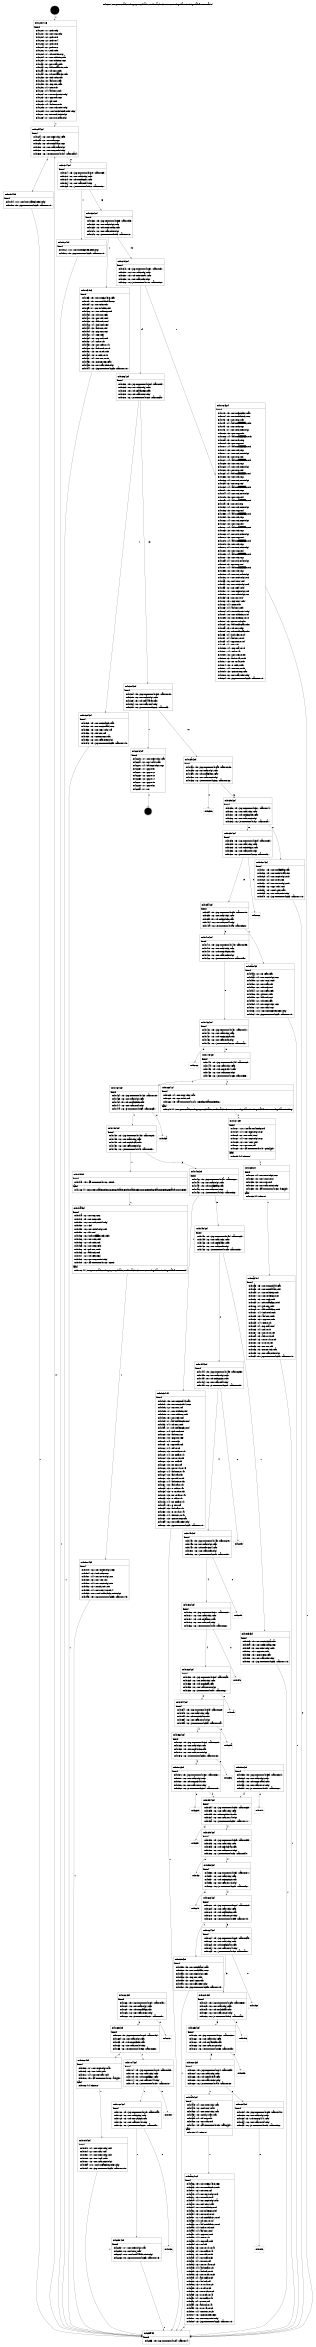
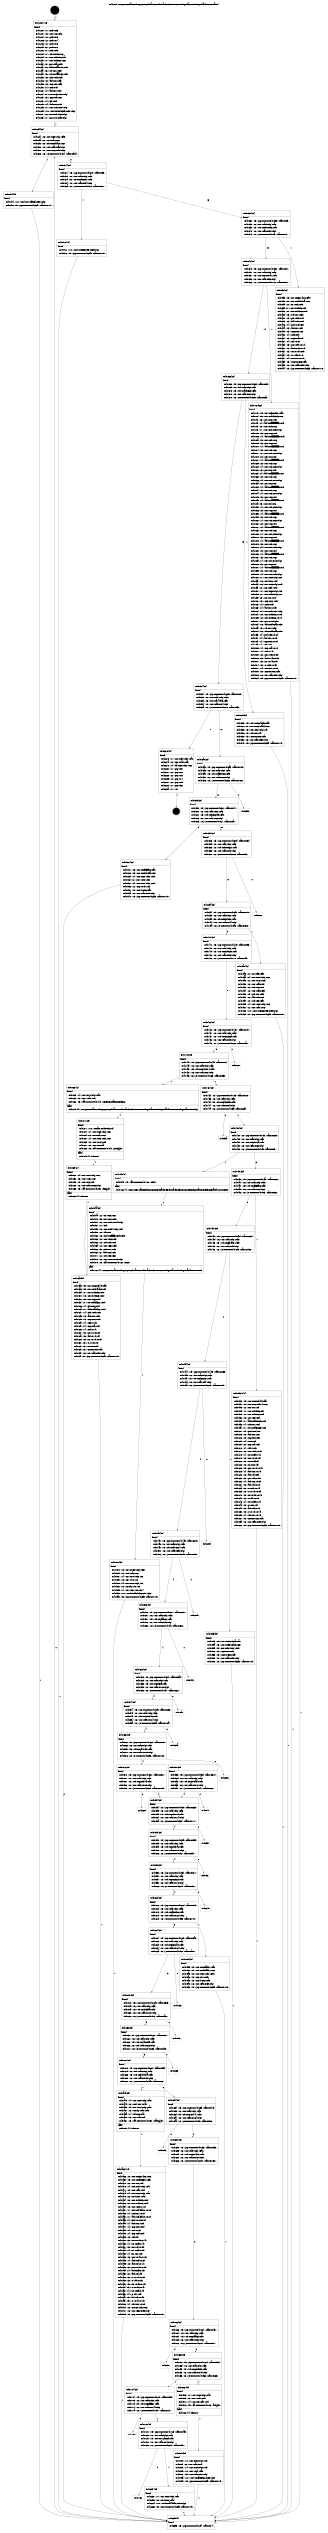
none -> (194, 2151)
